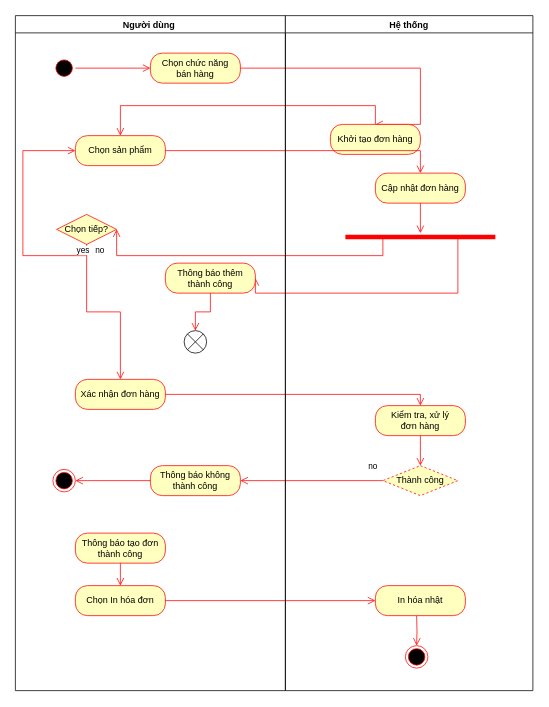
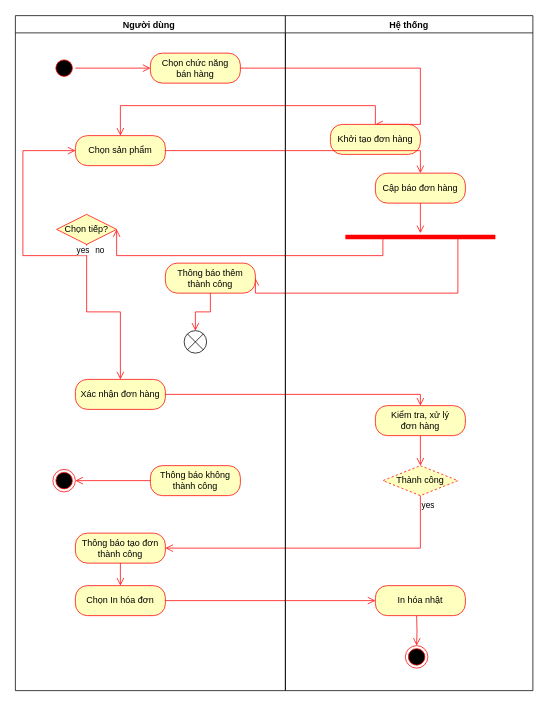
(420, 188) -> (420, 188)
(312, 480) -> none
none -> (320, 548)
